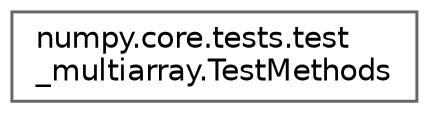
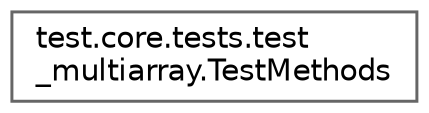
(214, 57) -> (214, 57)
